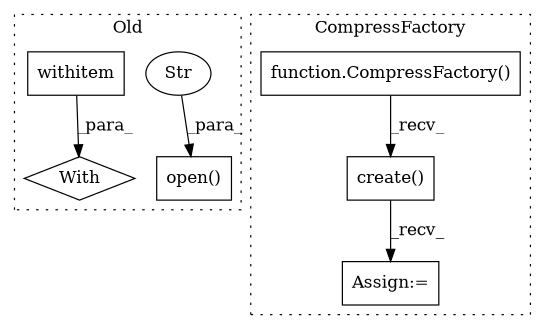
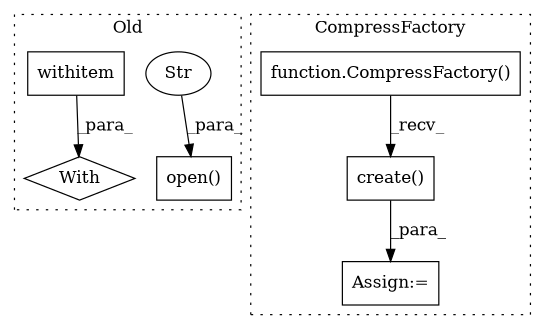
(418, 231) -> (418, 231)
